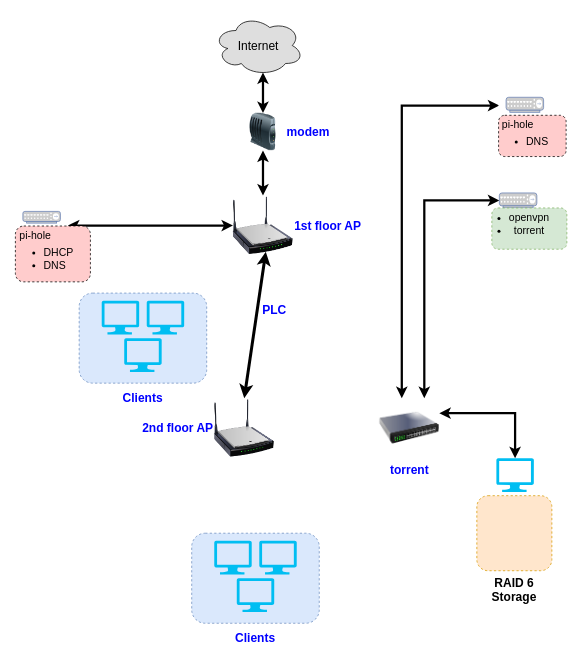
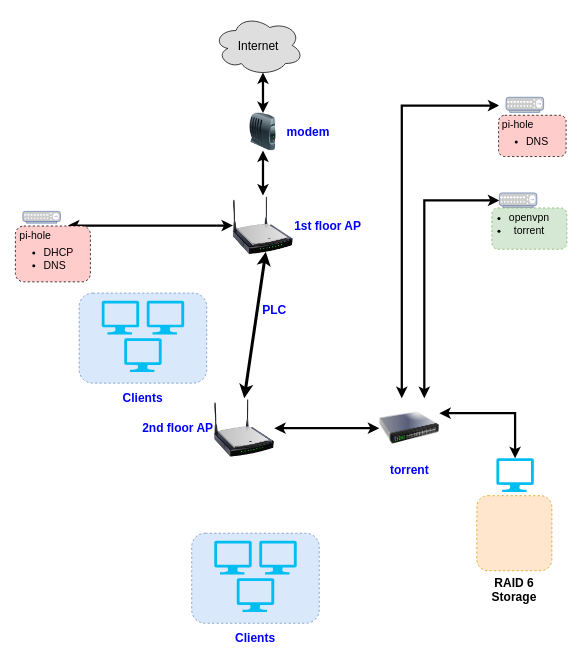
none -> (327, 428)
